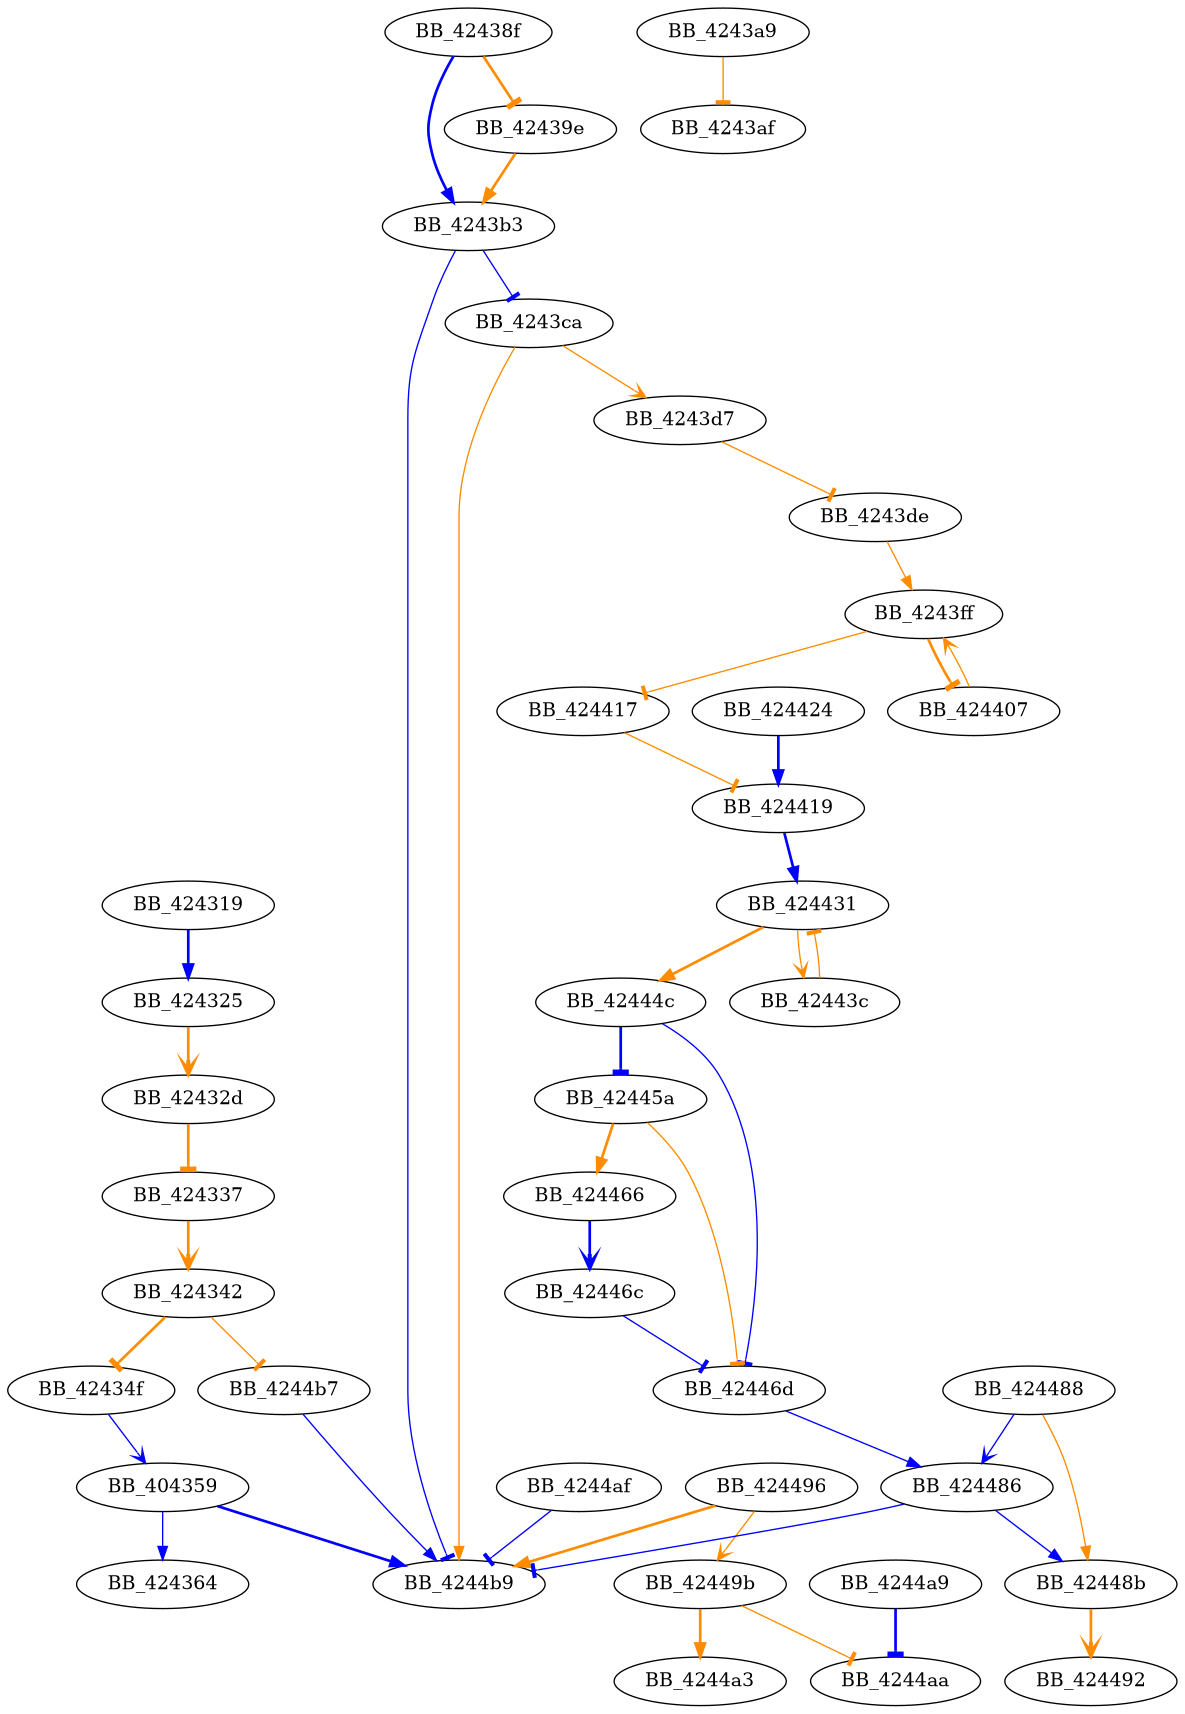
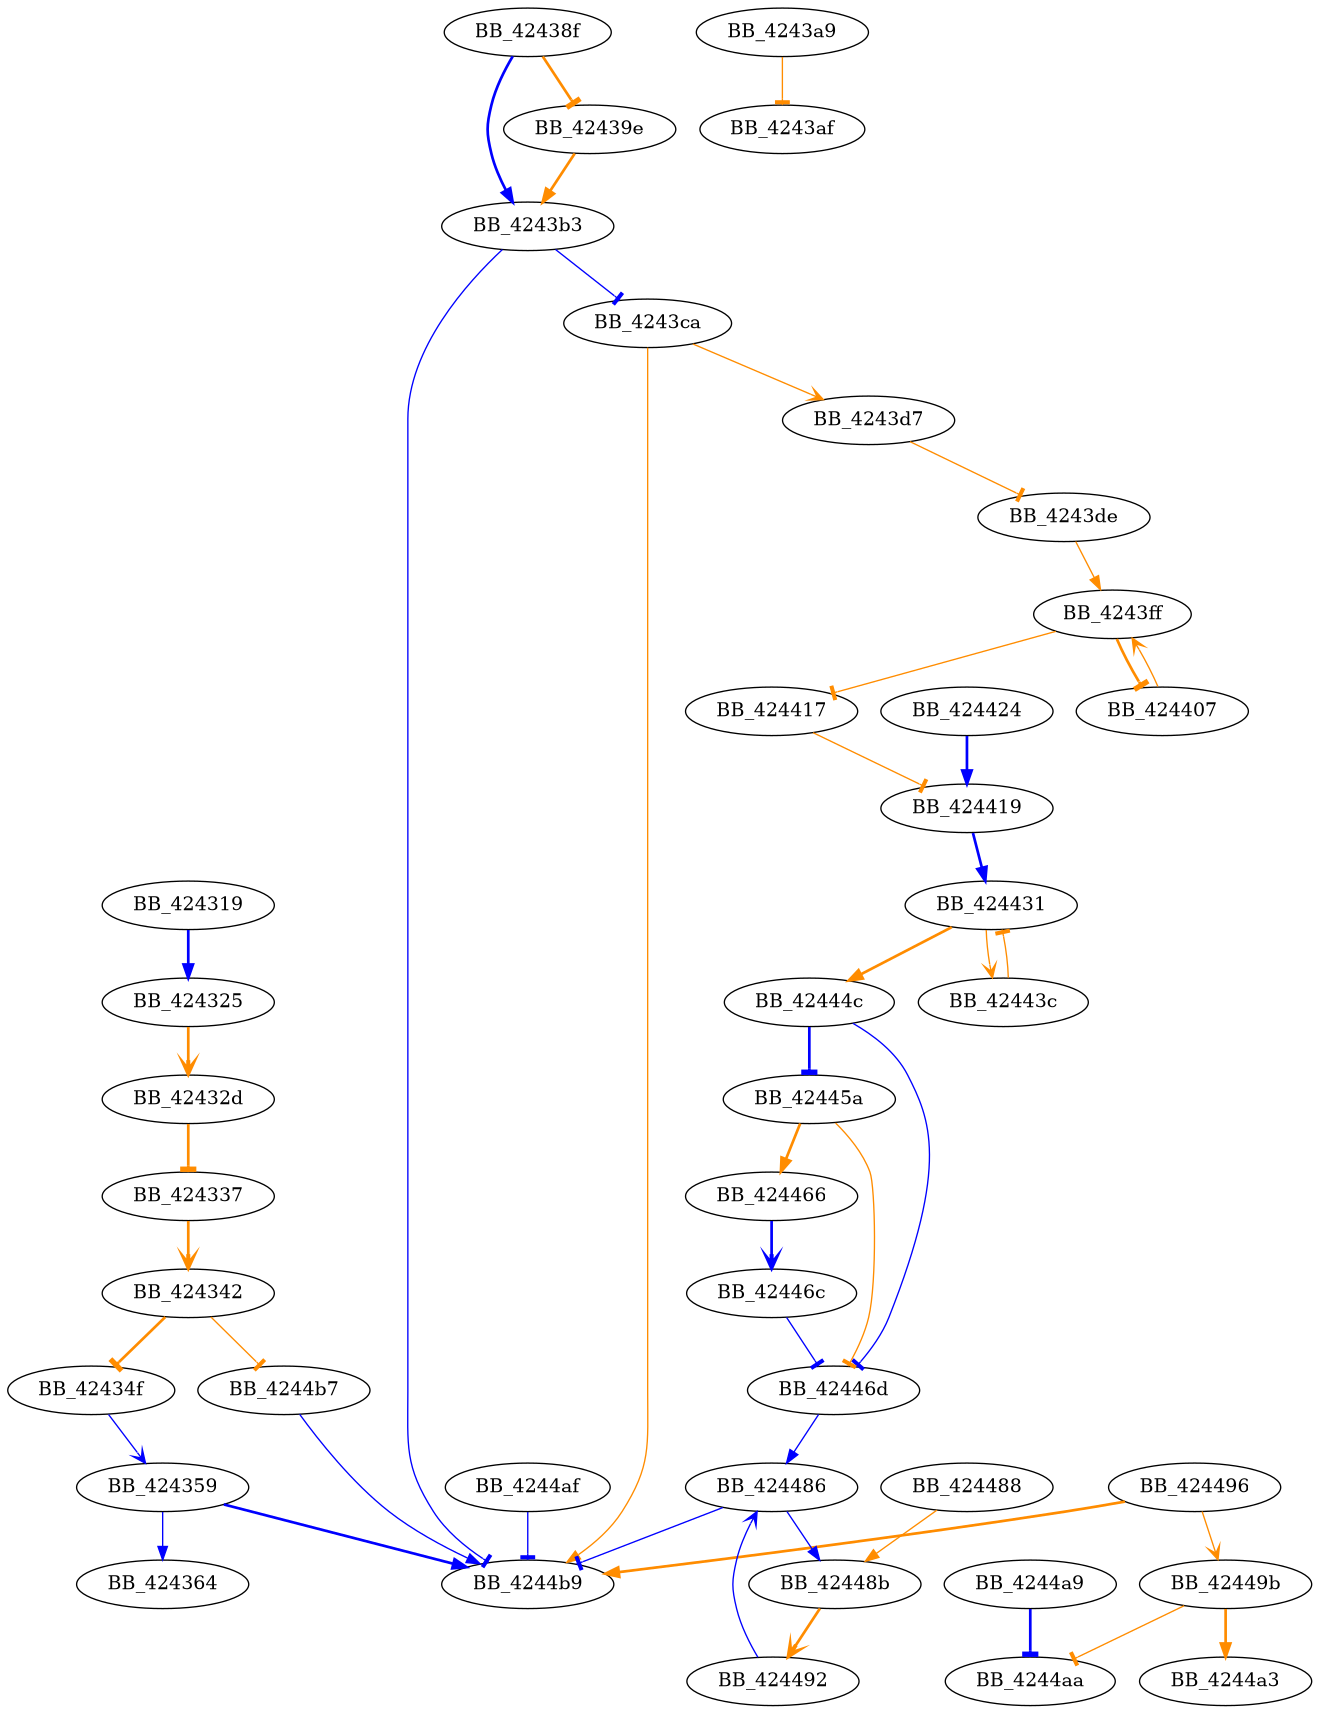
(1002, 1433) -> (733, 1591)
(163, 1487) -> (163, 1487)
